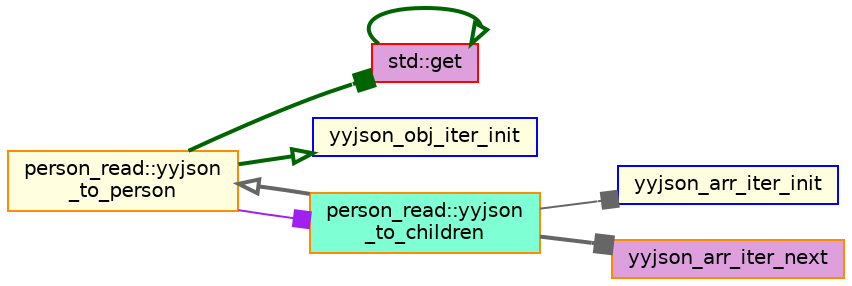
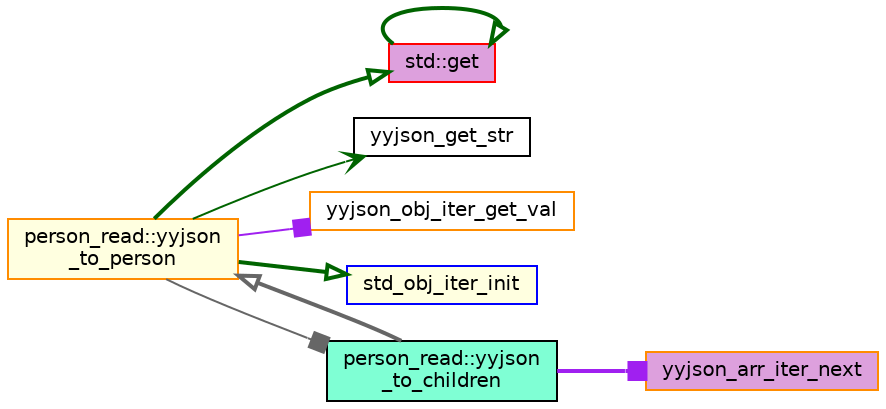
(269, 115) -> (253, 134)
(425, 137) -> (442, 285)
none -> (442, 137)
(728, 185) -> none
none -> (442, 211)
(264, 214) -> (236, 310)
(425, 223) -> (442, 371)
(566, 240) -> (591, 371)
